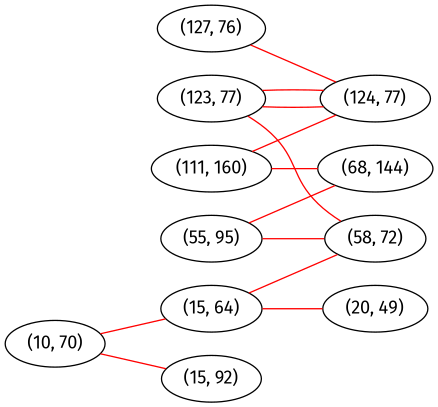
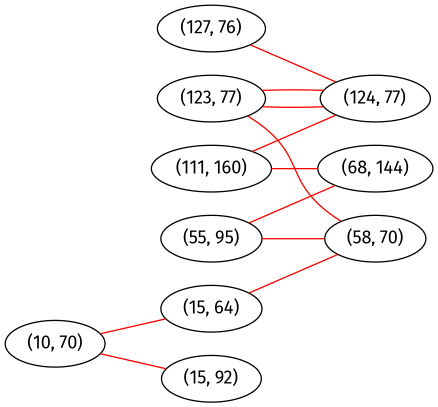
(375, 239) -> (375, 239)
(375, 309) -> none
